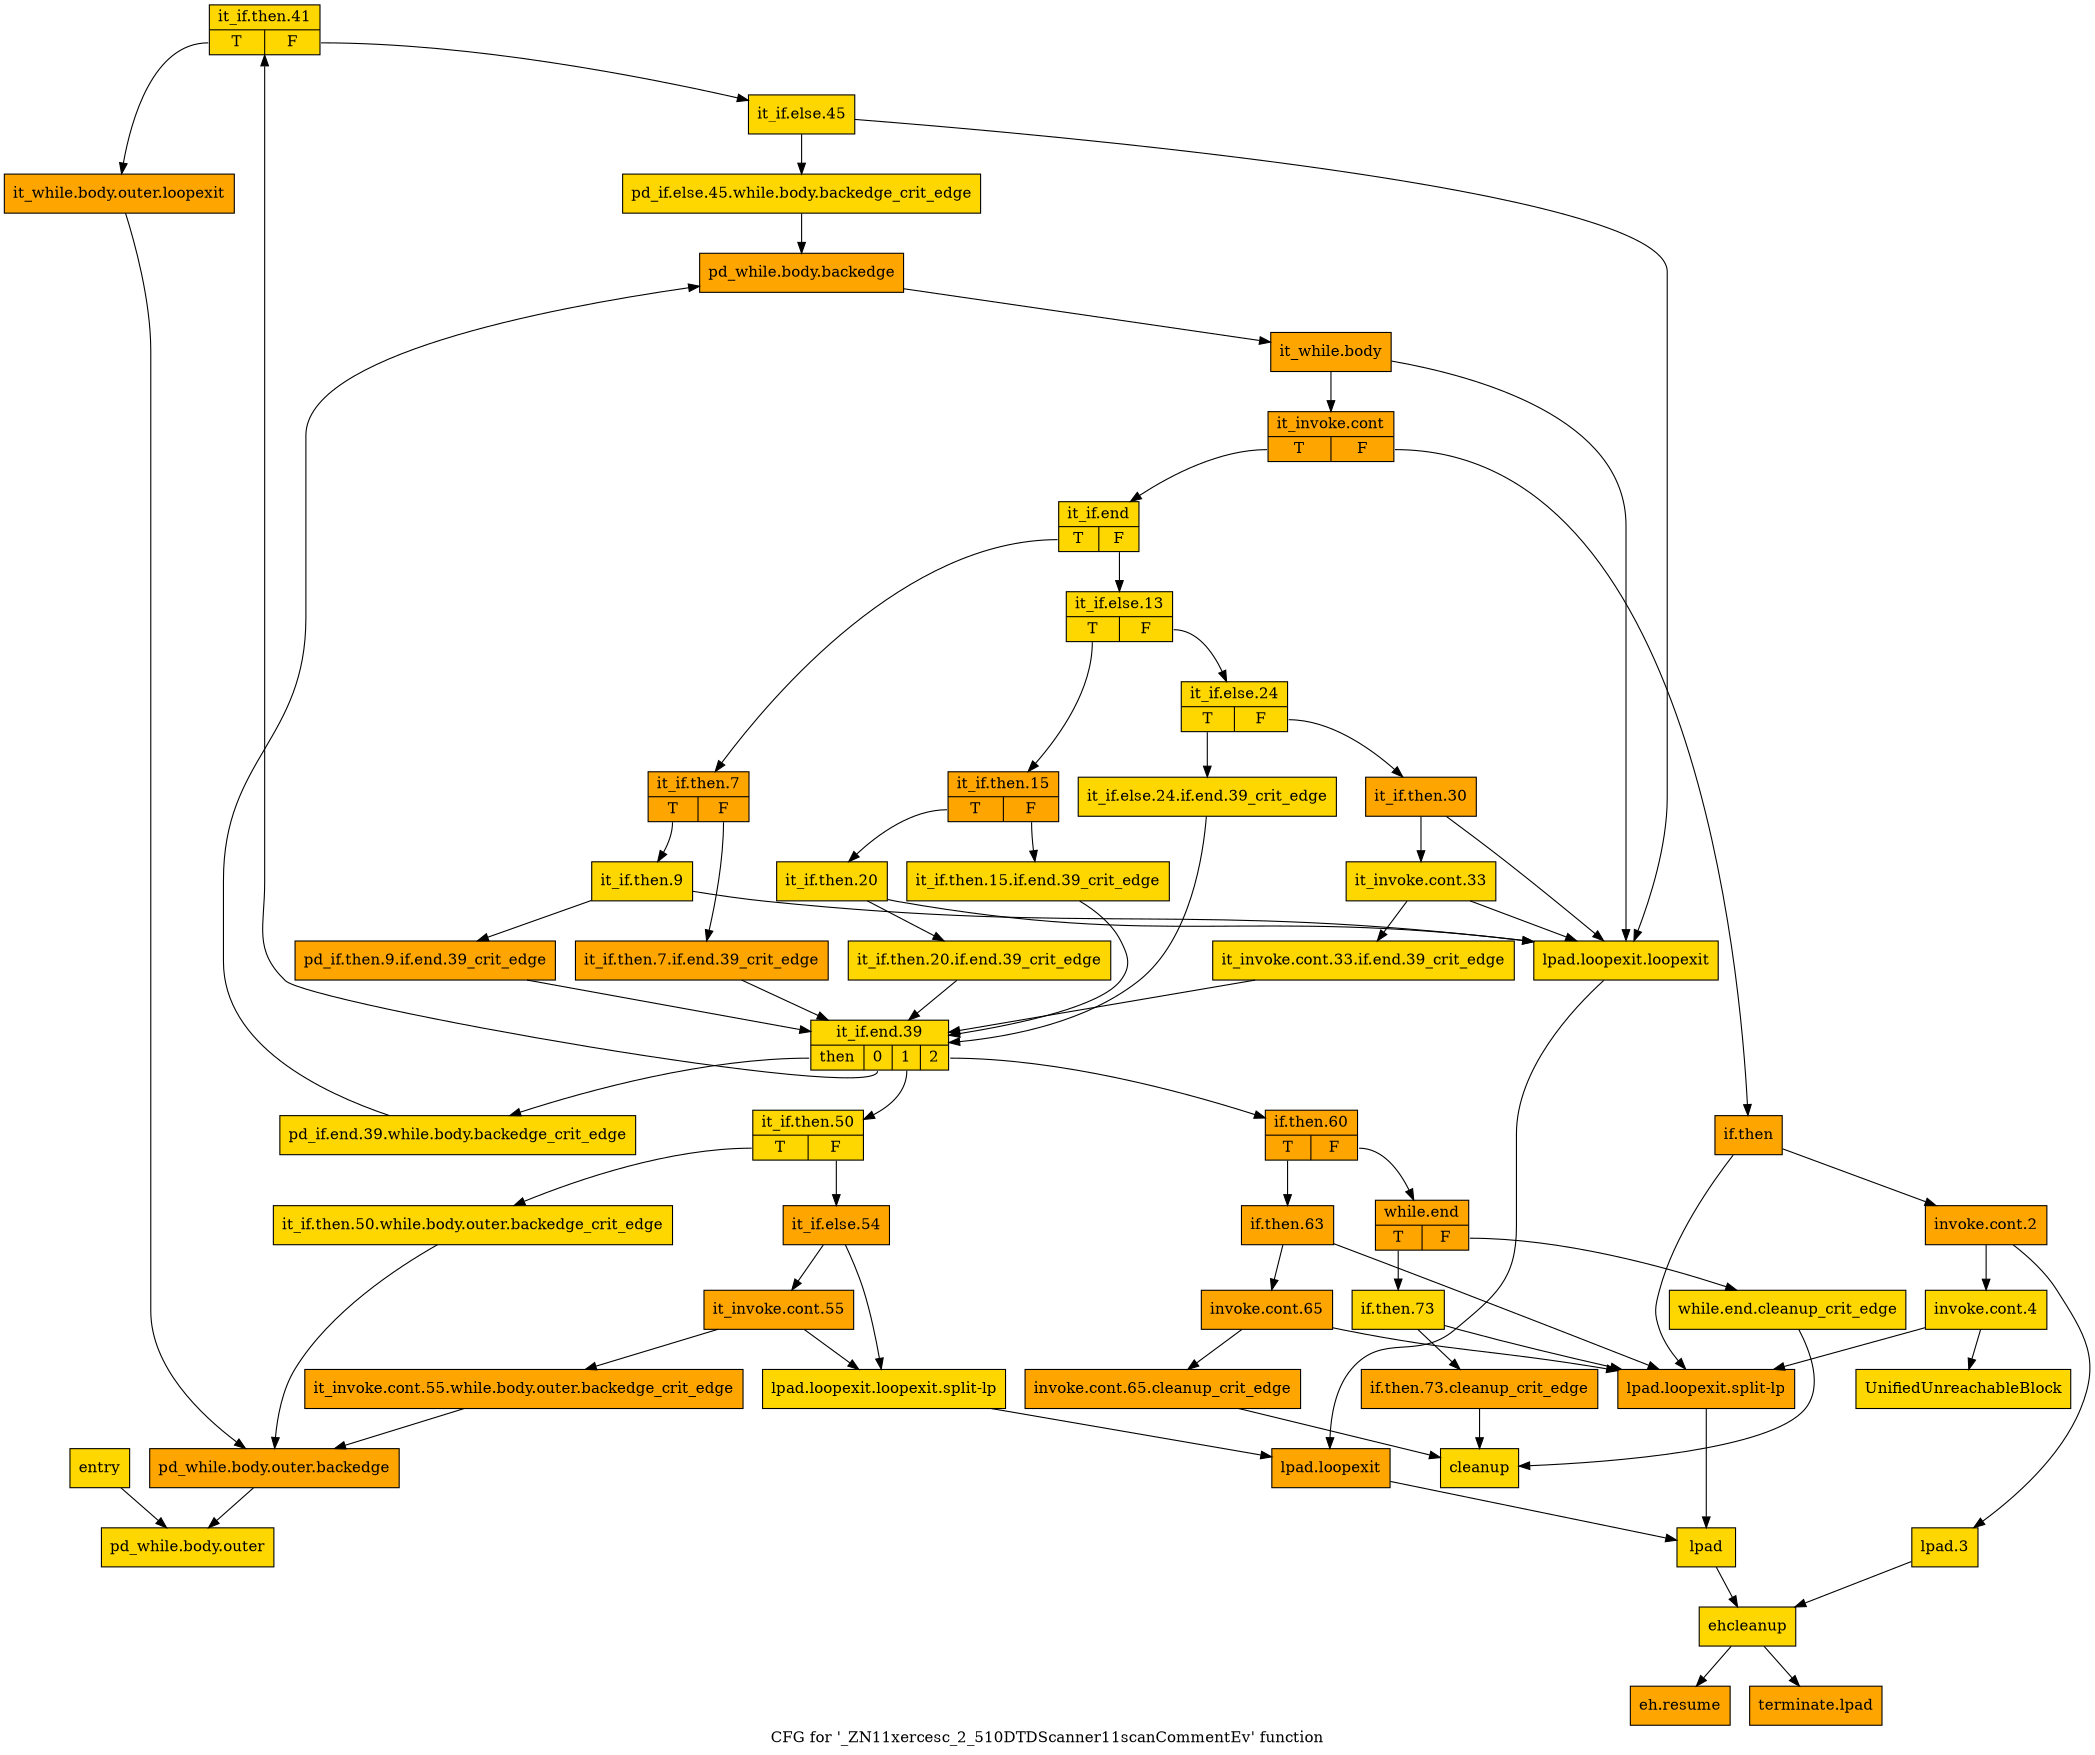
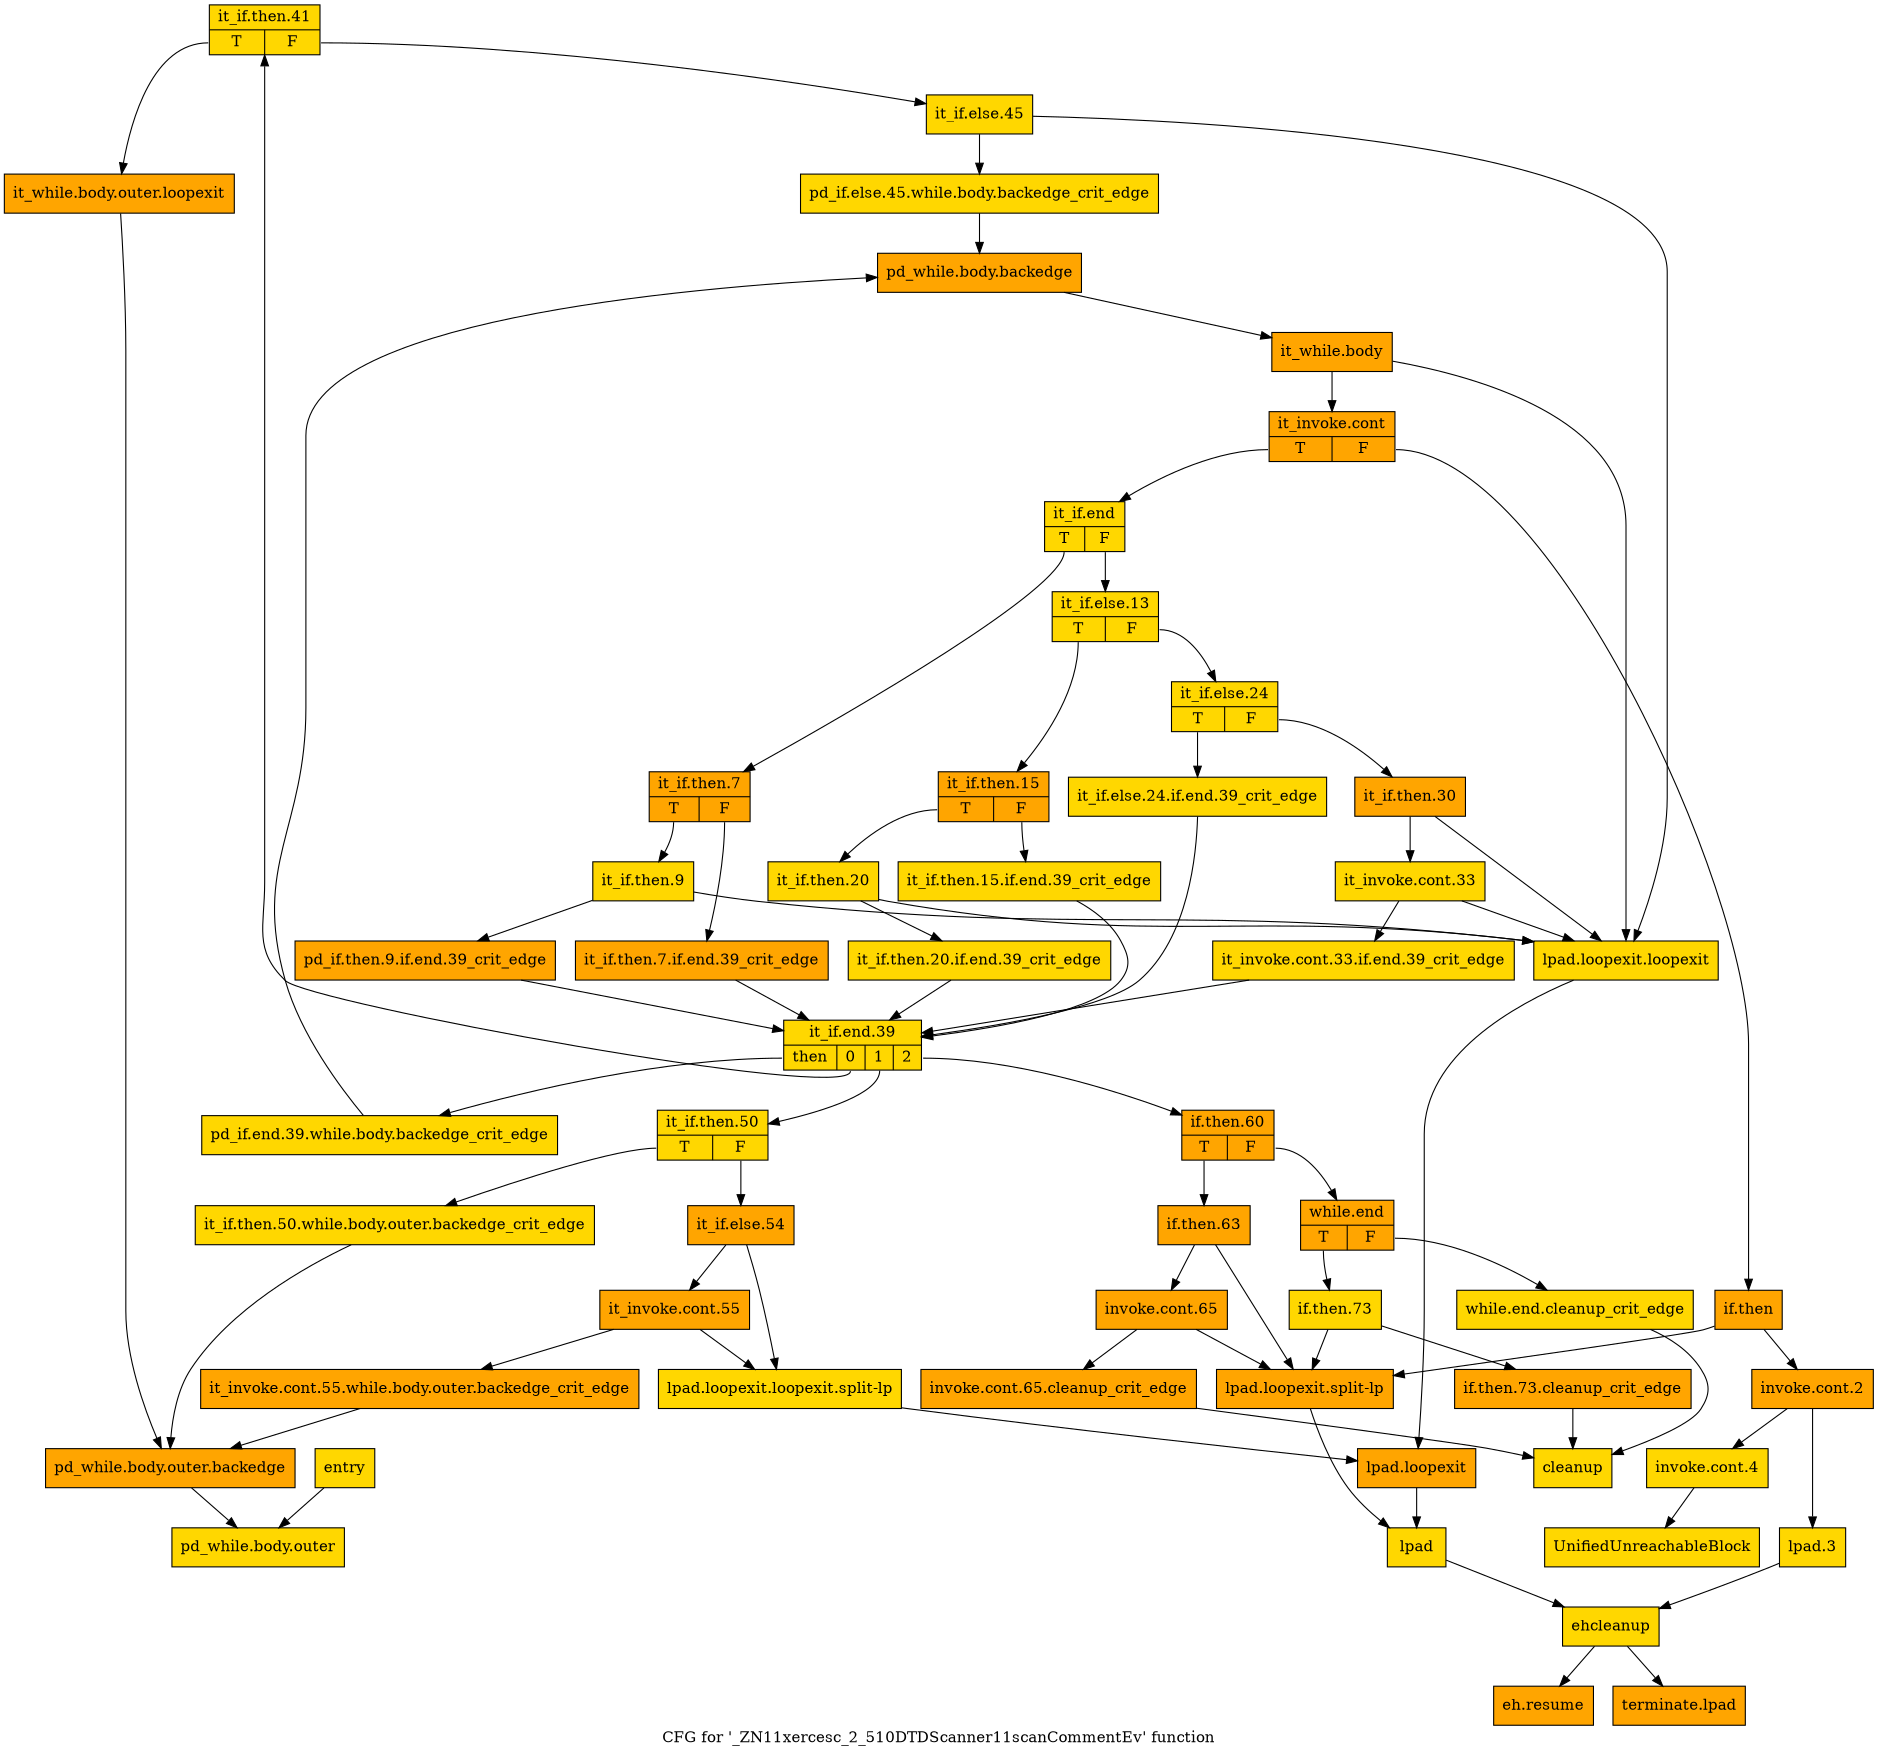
(1855, 1347) -> none
